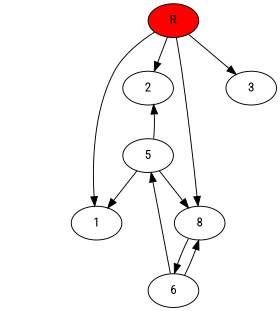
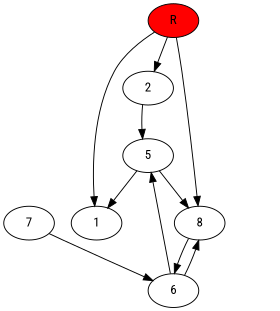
(251, 88) -> none
(154, 127) -> (142, 117)
none -> (29, 223)
